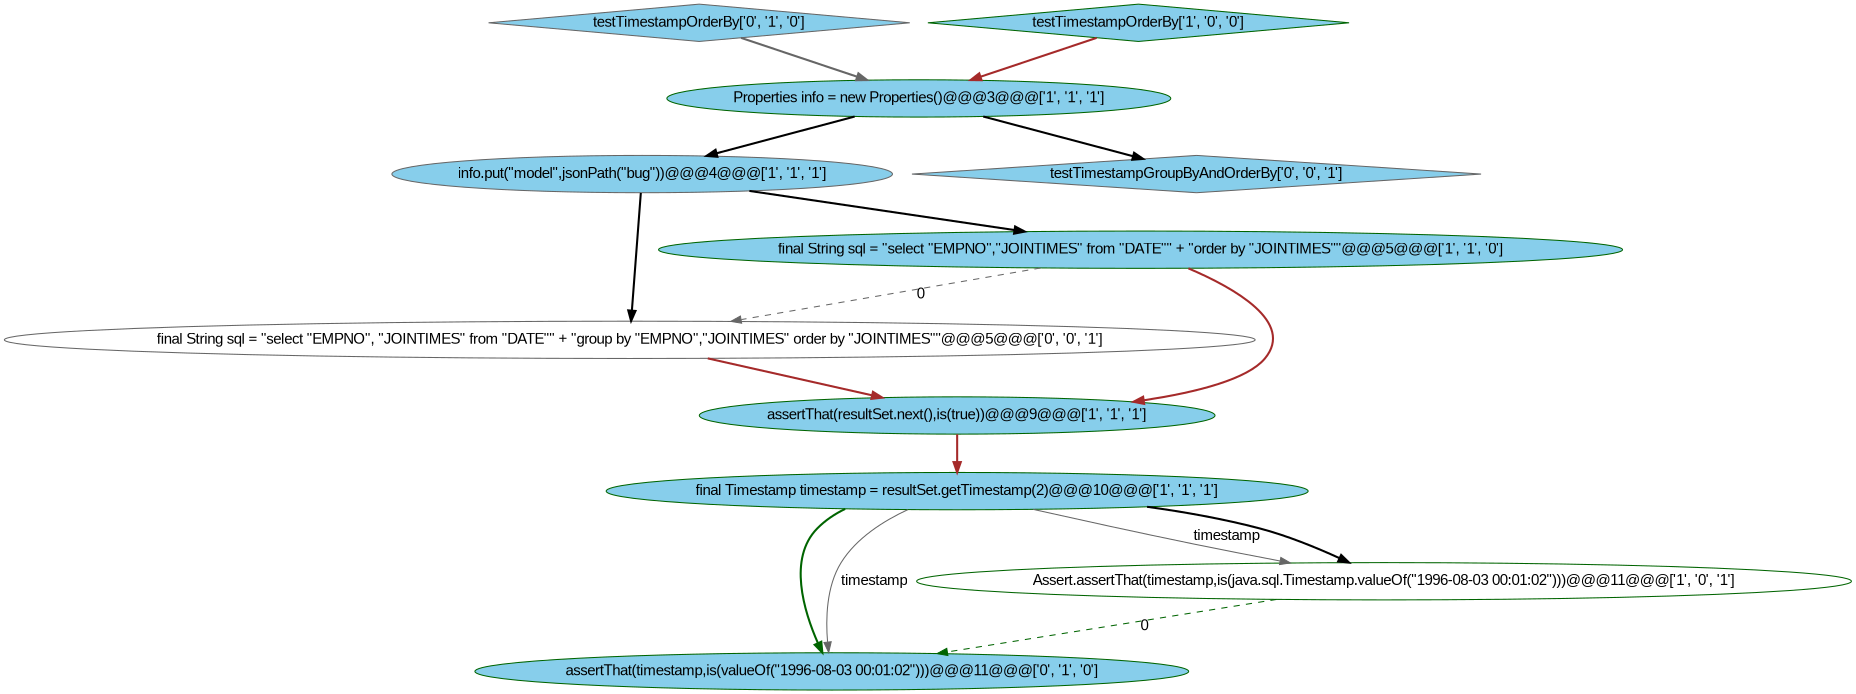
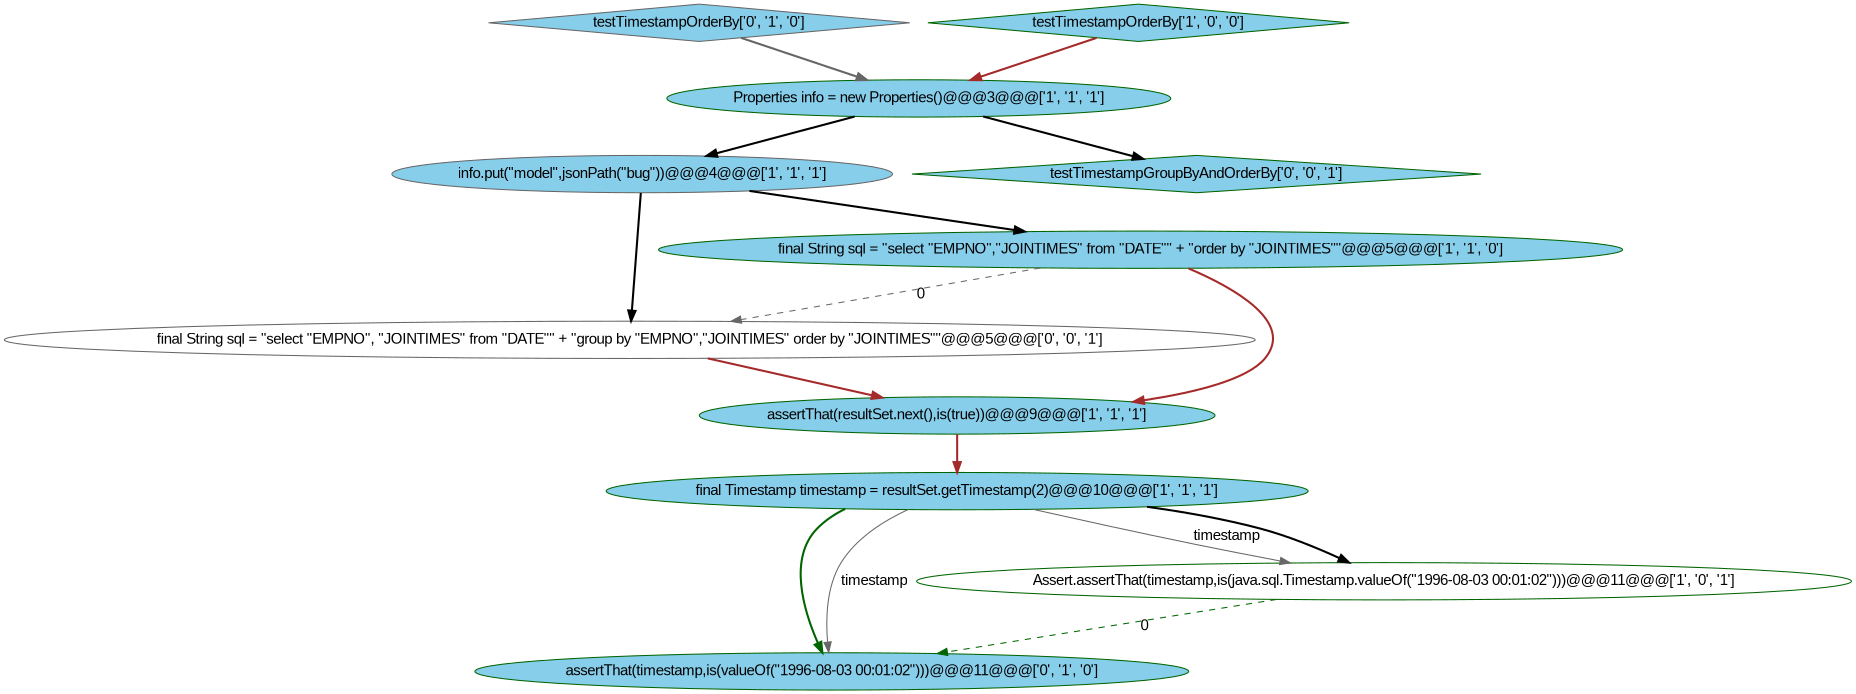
(1197, 174) -> (1197, 174)
